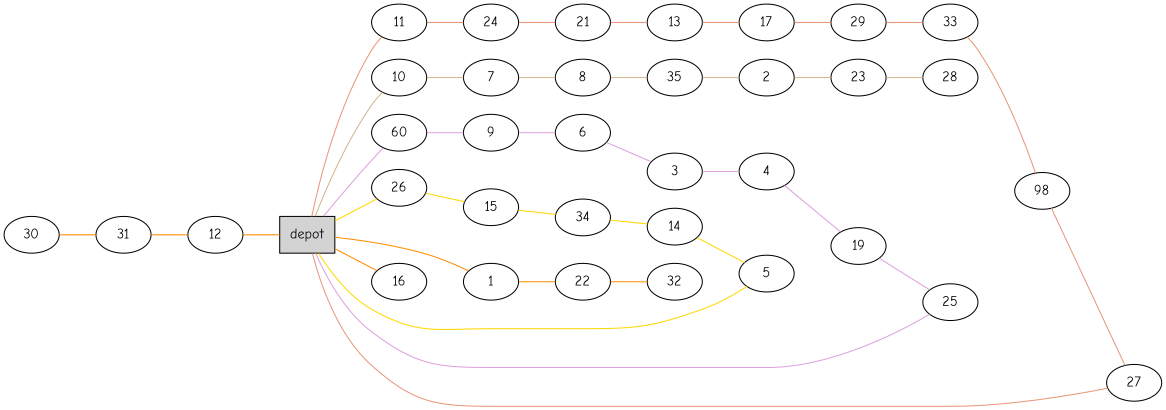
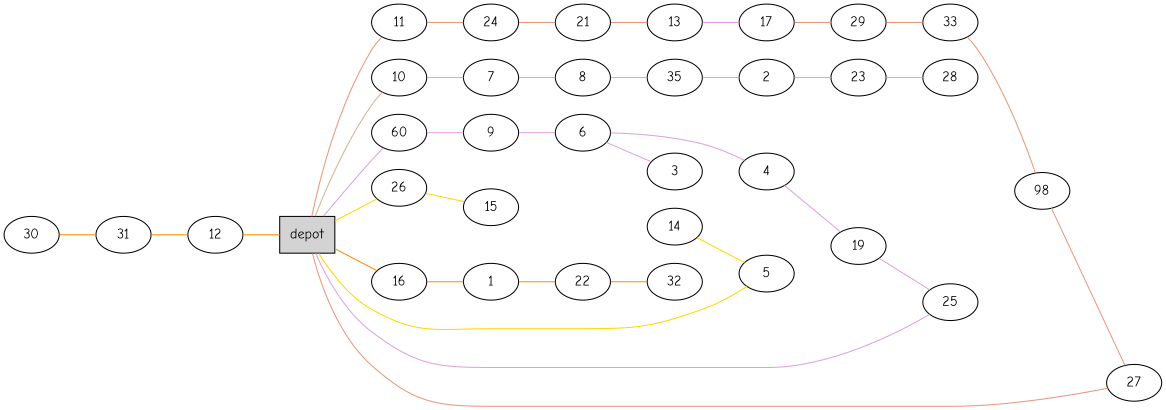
(721, 22) -> (721, 22)
(721, 172) -> (679, 139)
(583, 217) -> none
(403, 248) -> (445, 282)
